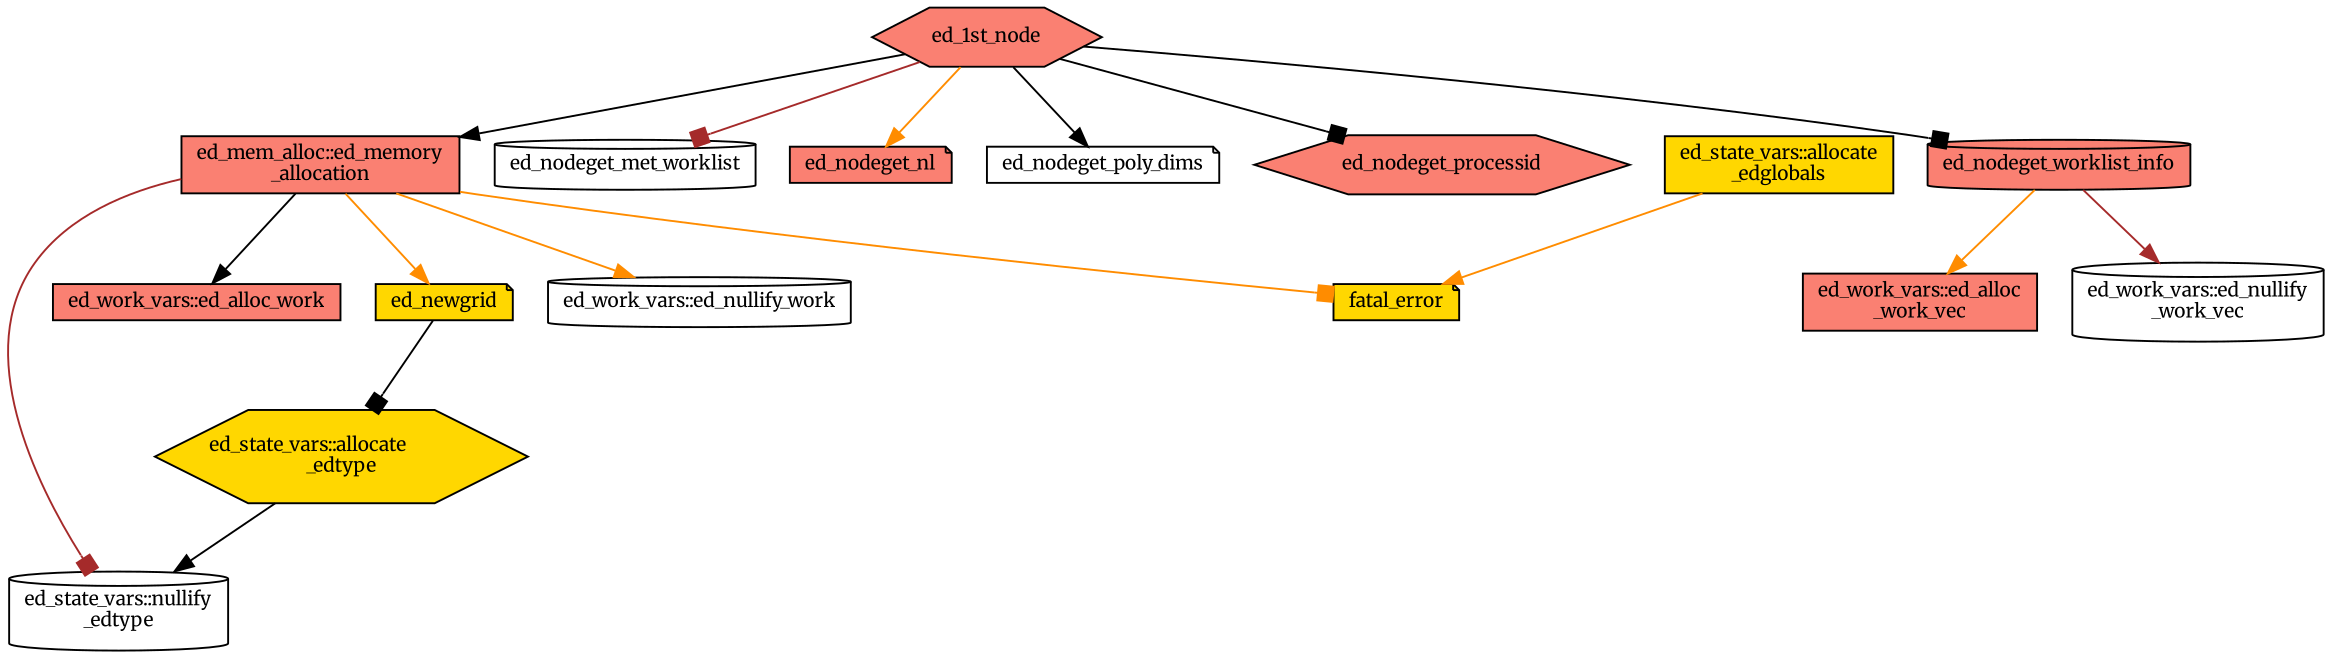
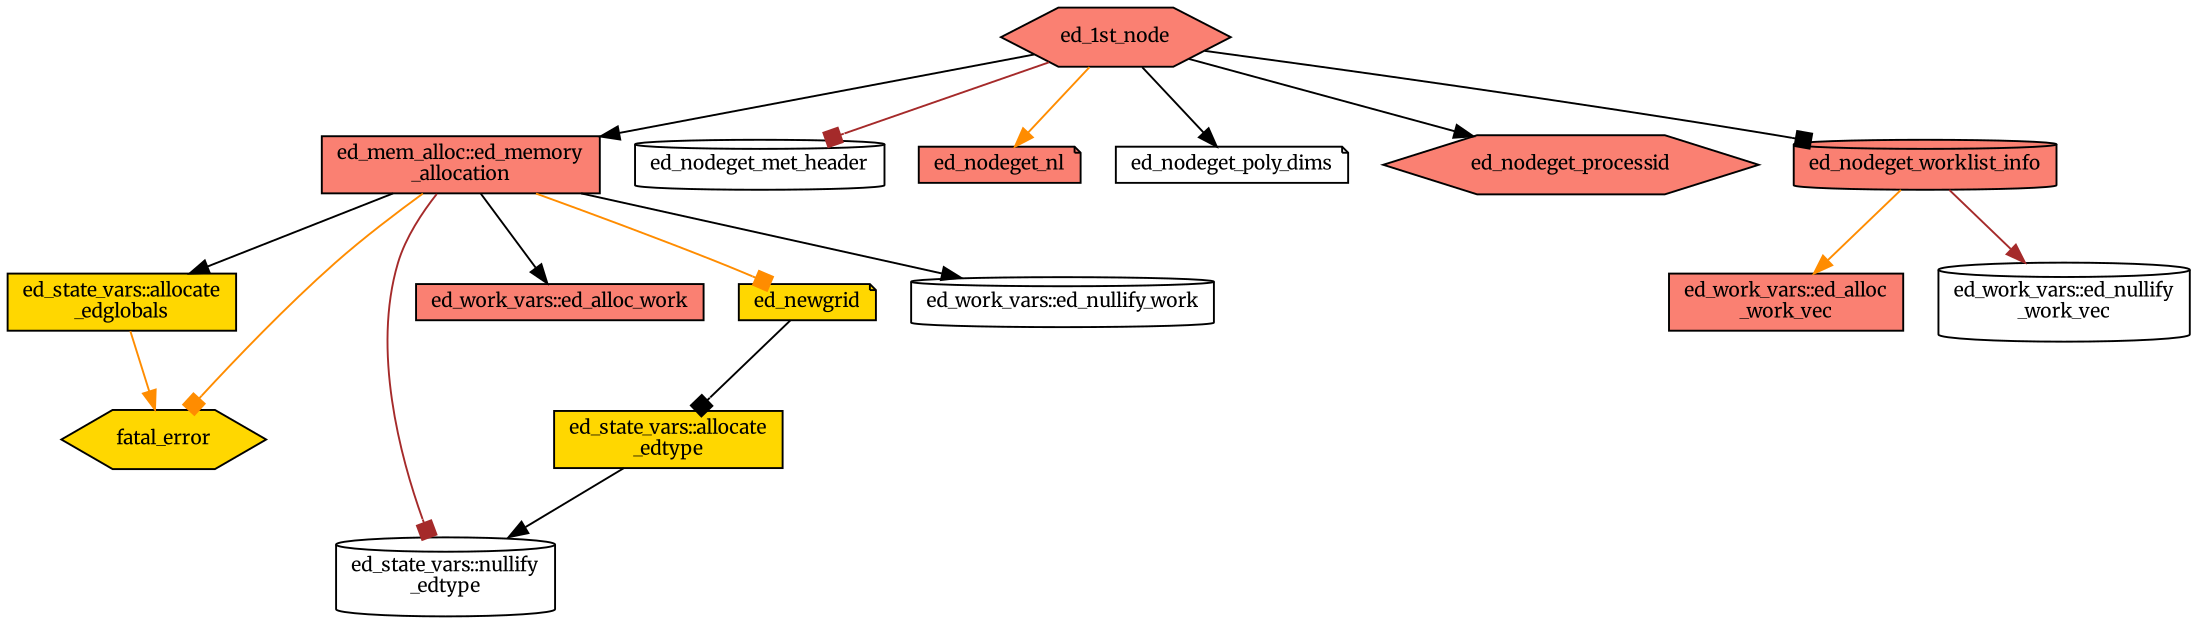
(1193, 95) -> (1322, 95)
(625, 165) -> (760, 165)
none -> (300, 230)
(380, 231) -> (645, 234)
(506, 232) -> (762, 233)
(1396, 302) -> (164, 440)
(341, 457) -> (668, 440)
